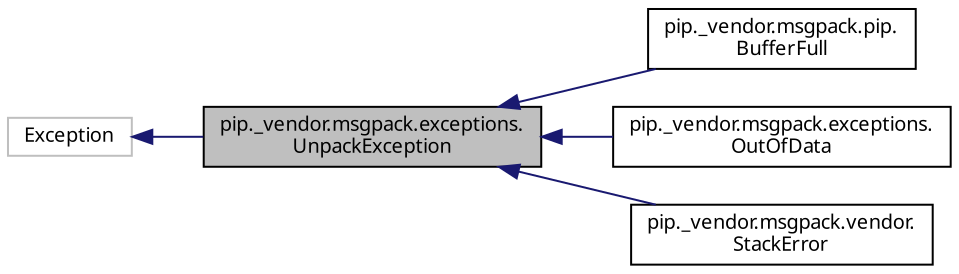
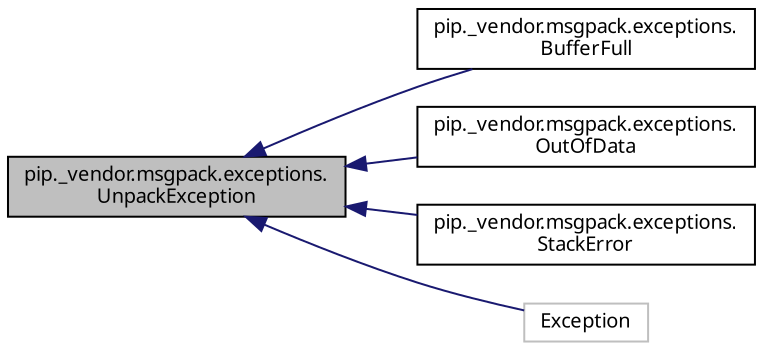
(782, 39) -> (586, 39)
(178, 137) -> (392, 274)
(782, 235) -> (586, 235)
